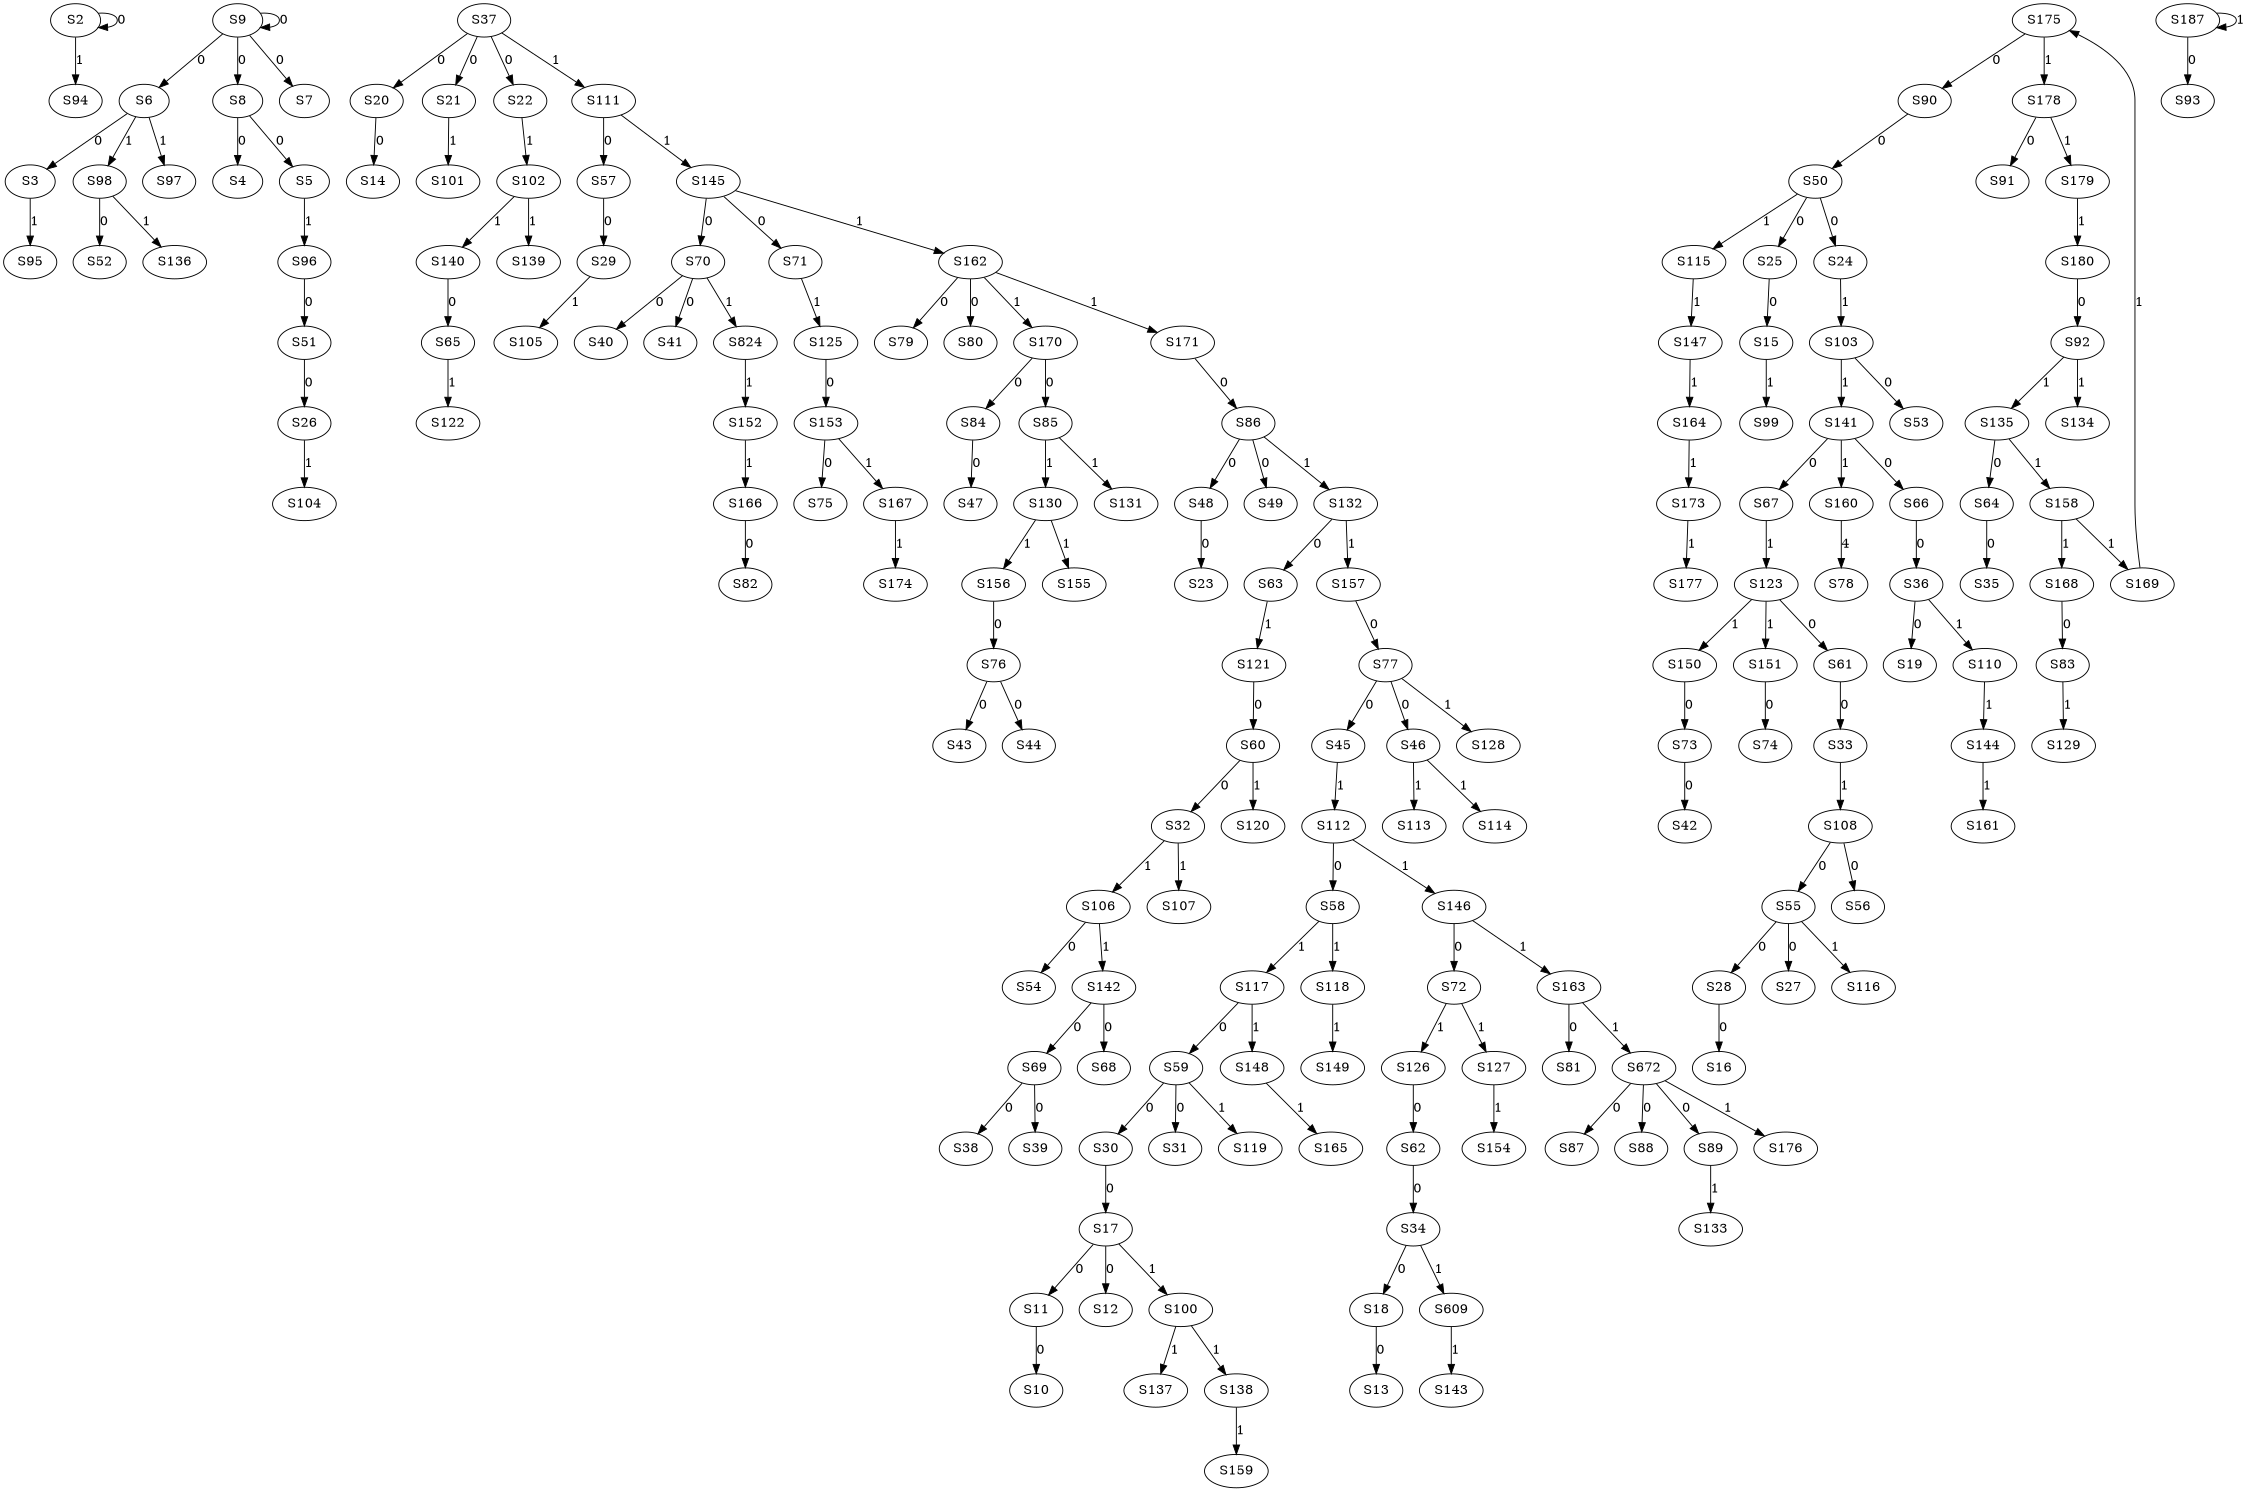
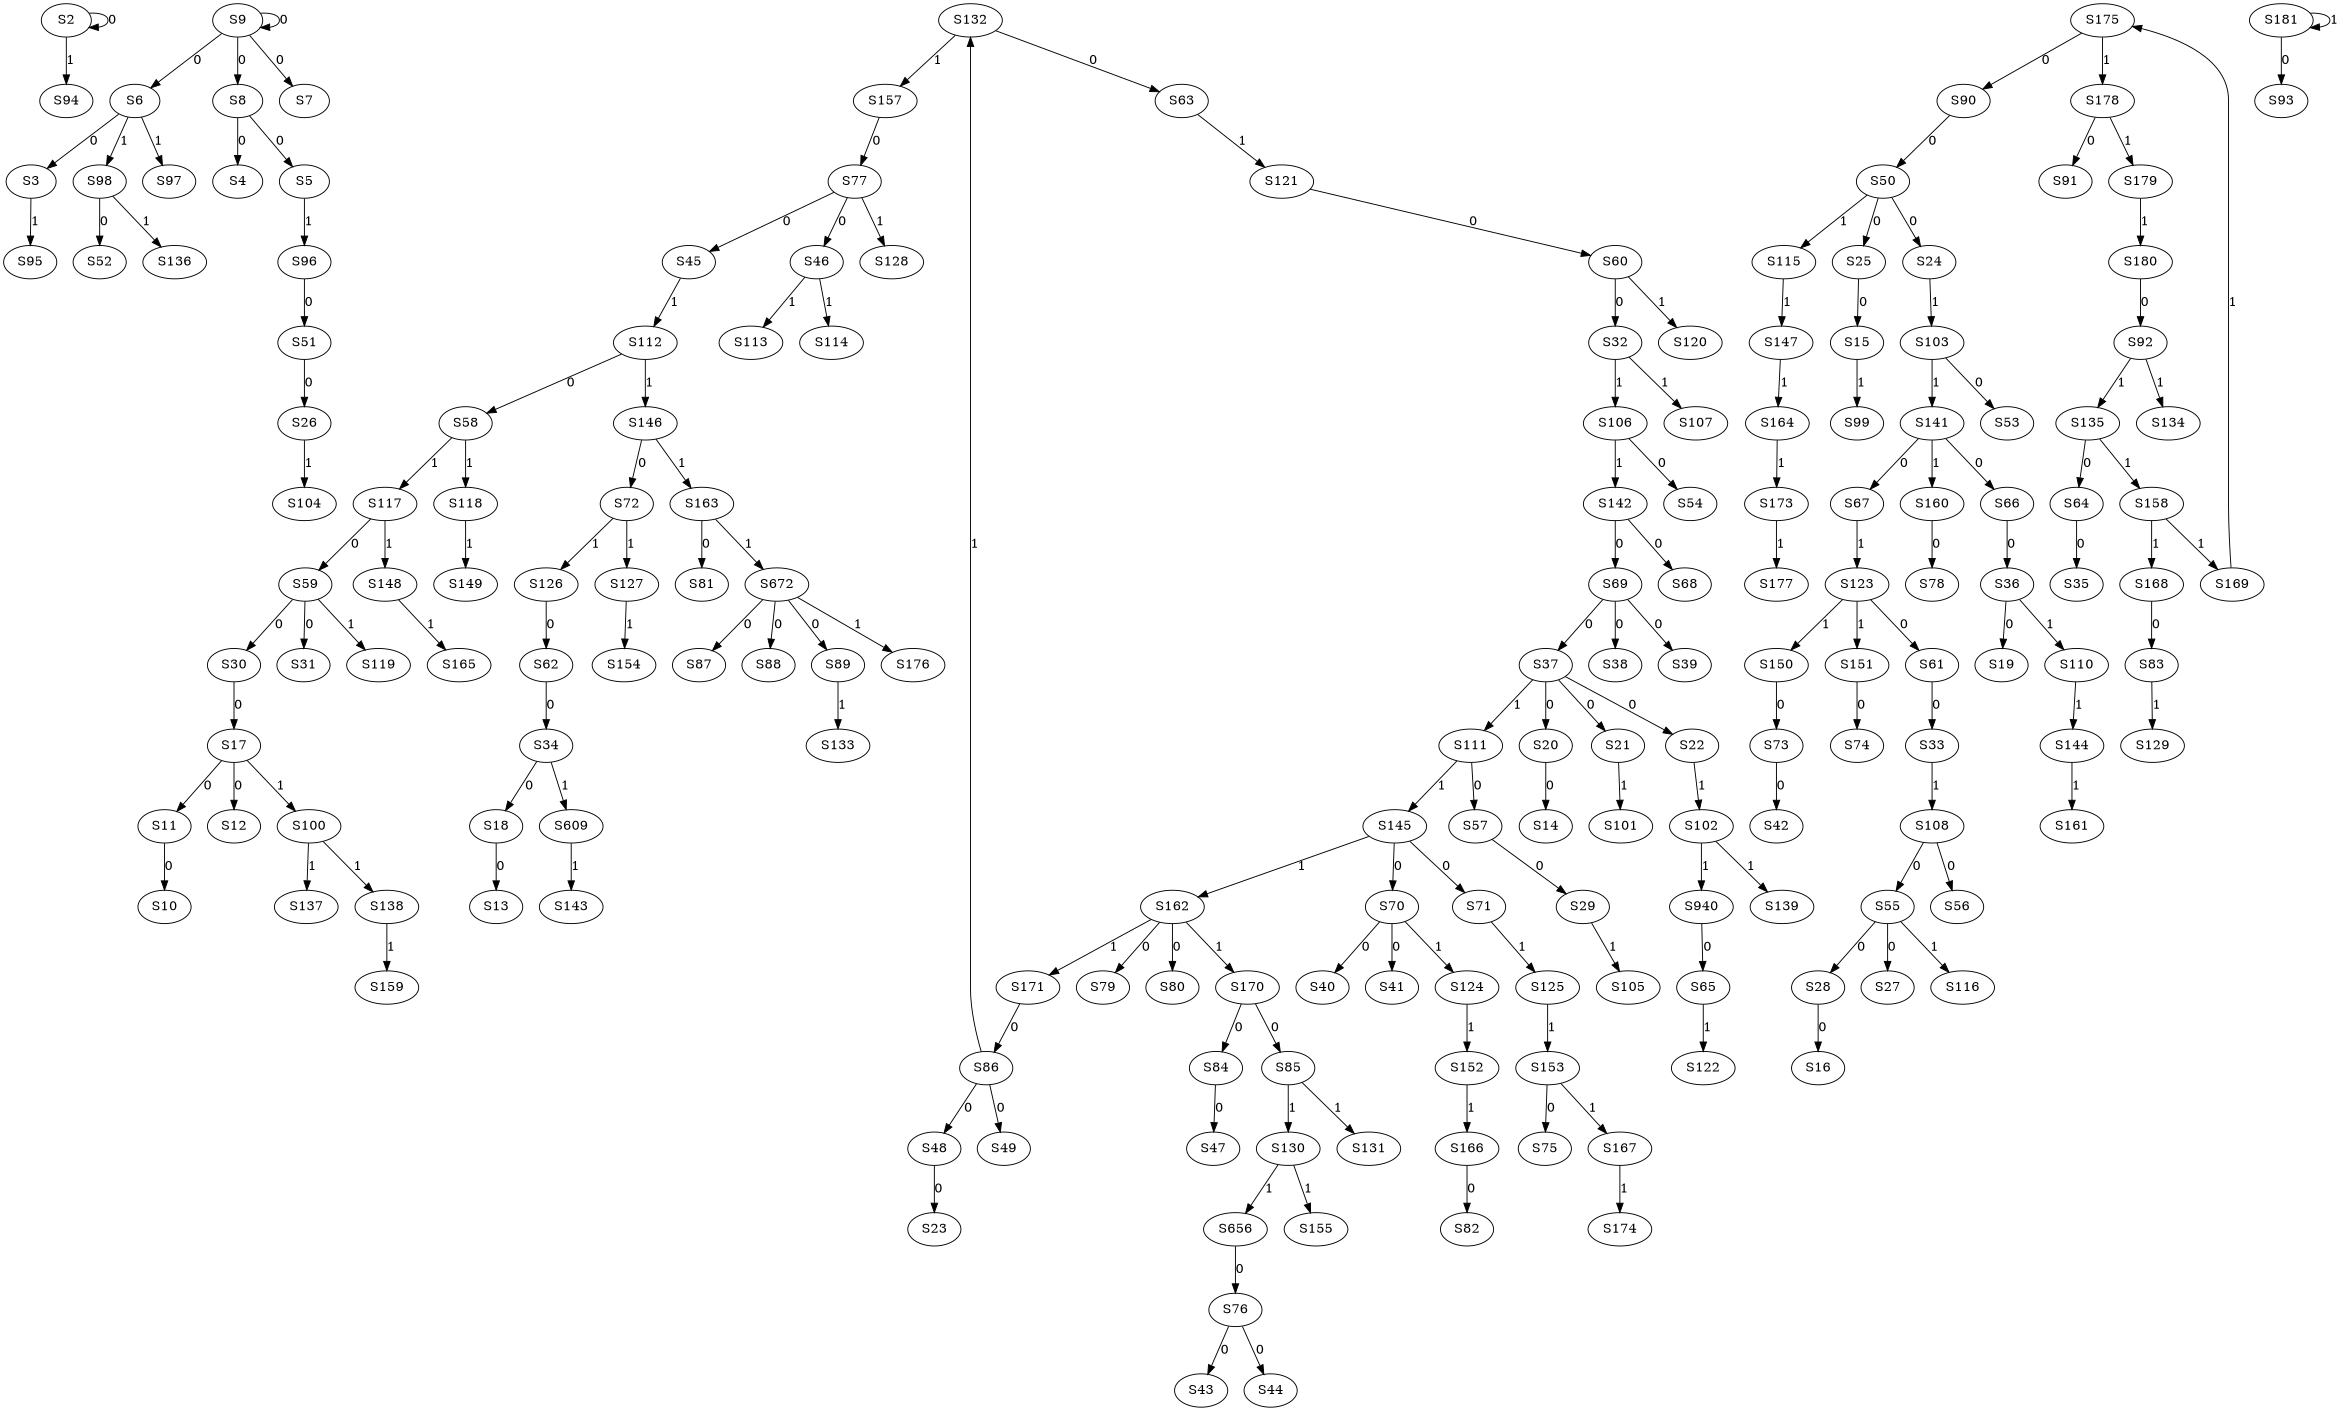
(2188, 20) -> (2281, 20)
(448, 262) -> (1701, 907)
(745, 343) -> (1467, 988)
(831, 383) -> (1552, 1028)
(1846, 544) -> (1937, 544)
(994, 585) -> (1235, 1229)
none -> (1584, 621)
